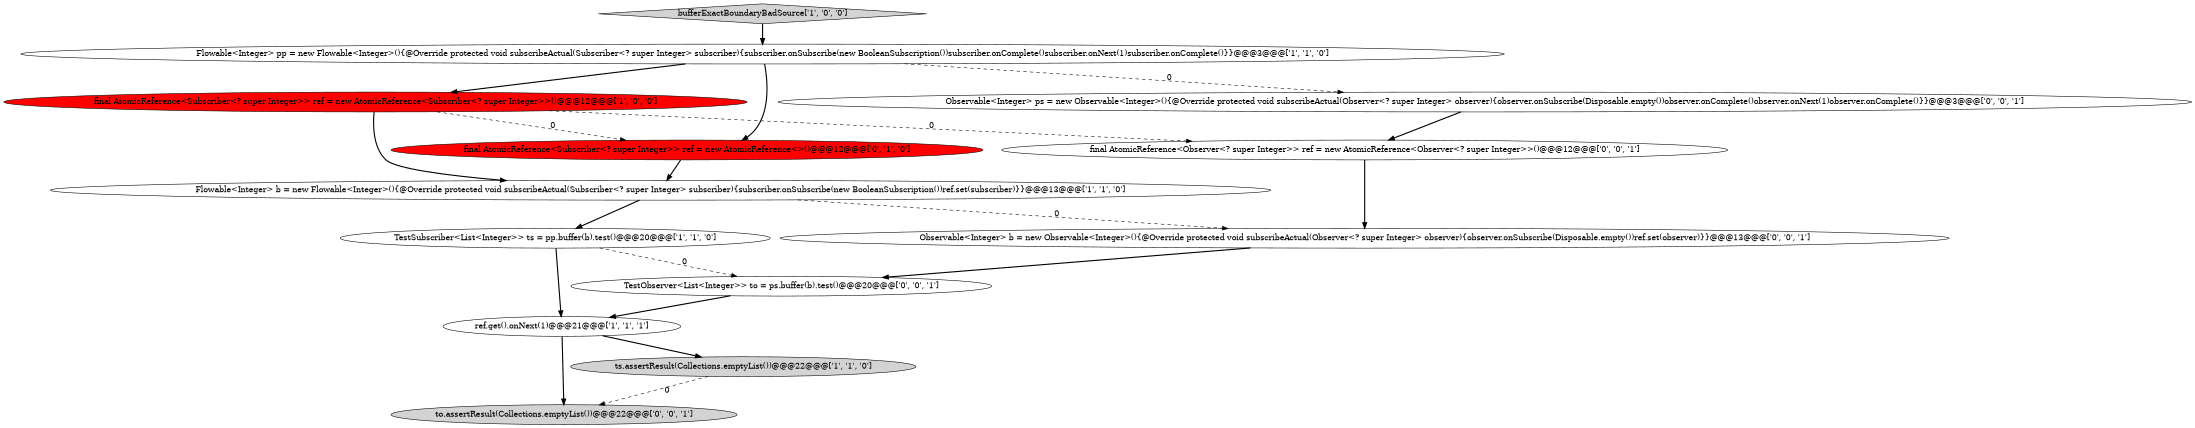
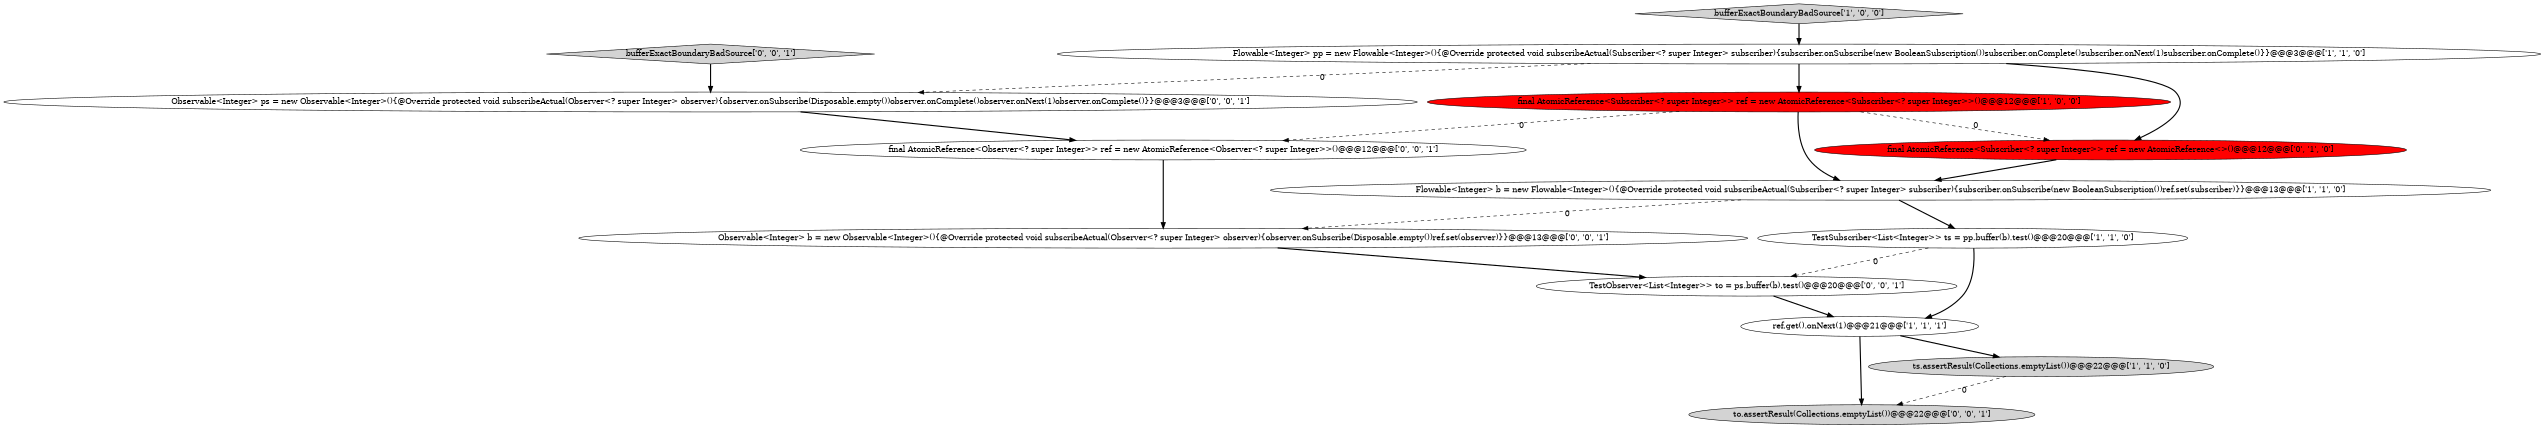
none -> (711, 54)
